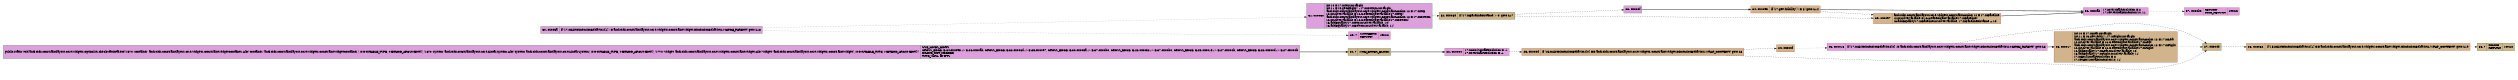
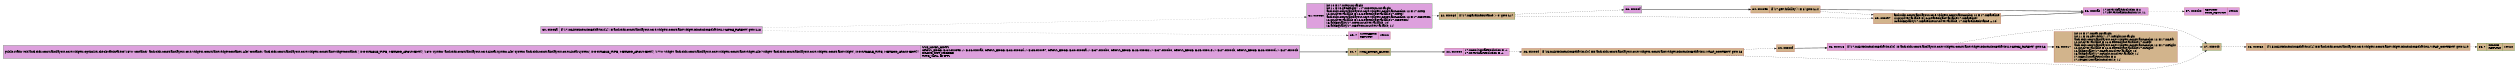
(1810, 48) -> (1810, 48)
